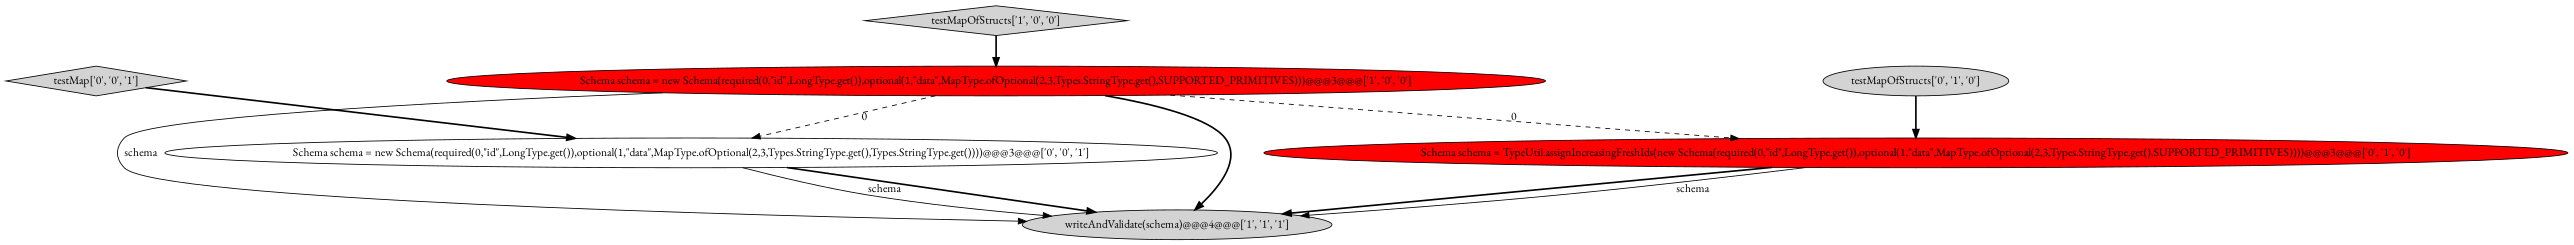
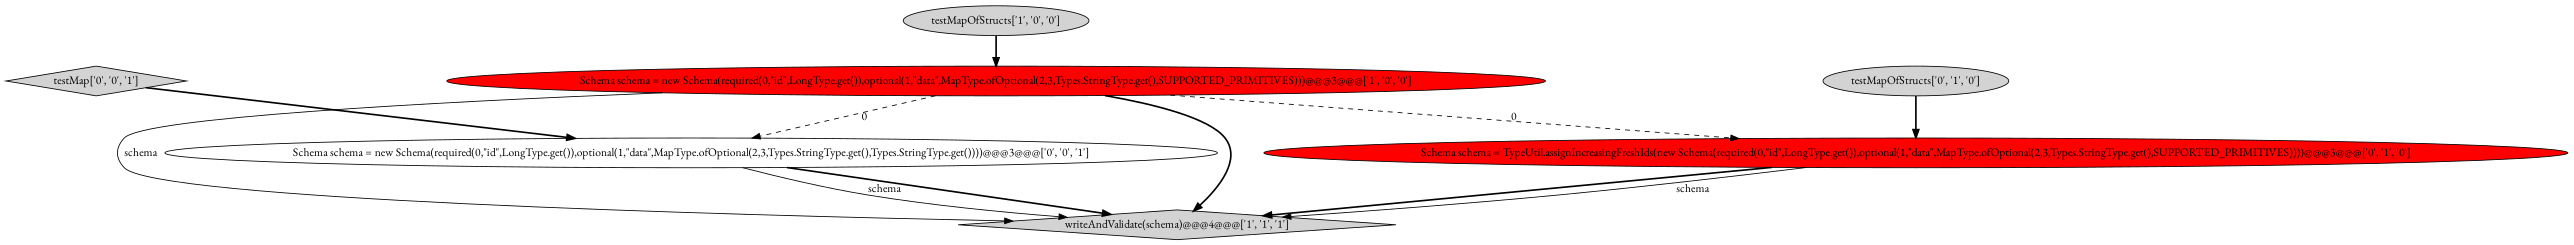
(996, 21) -> (996, 21)
(1177, 225) -> (1177, 225)
